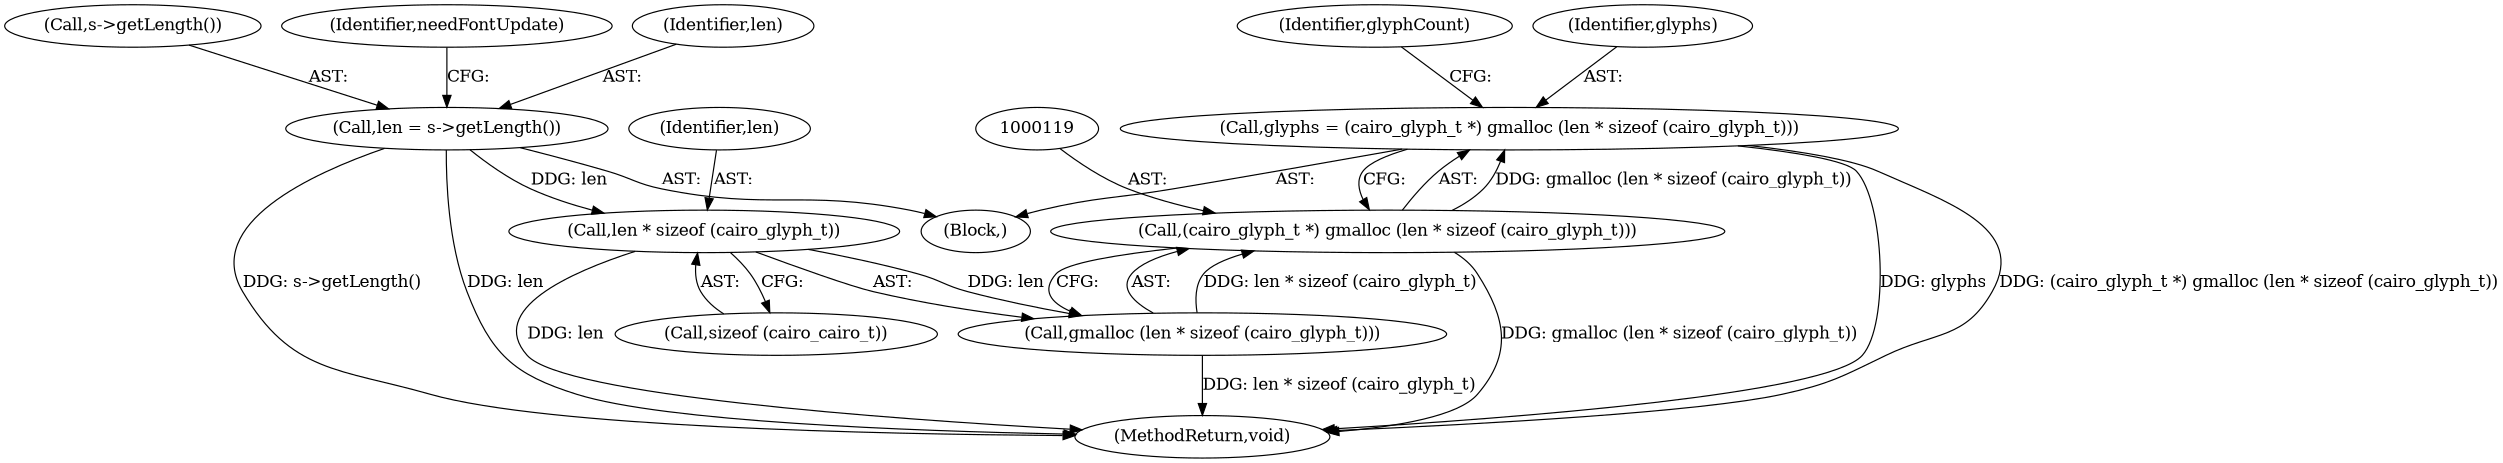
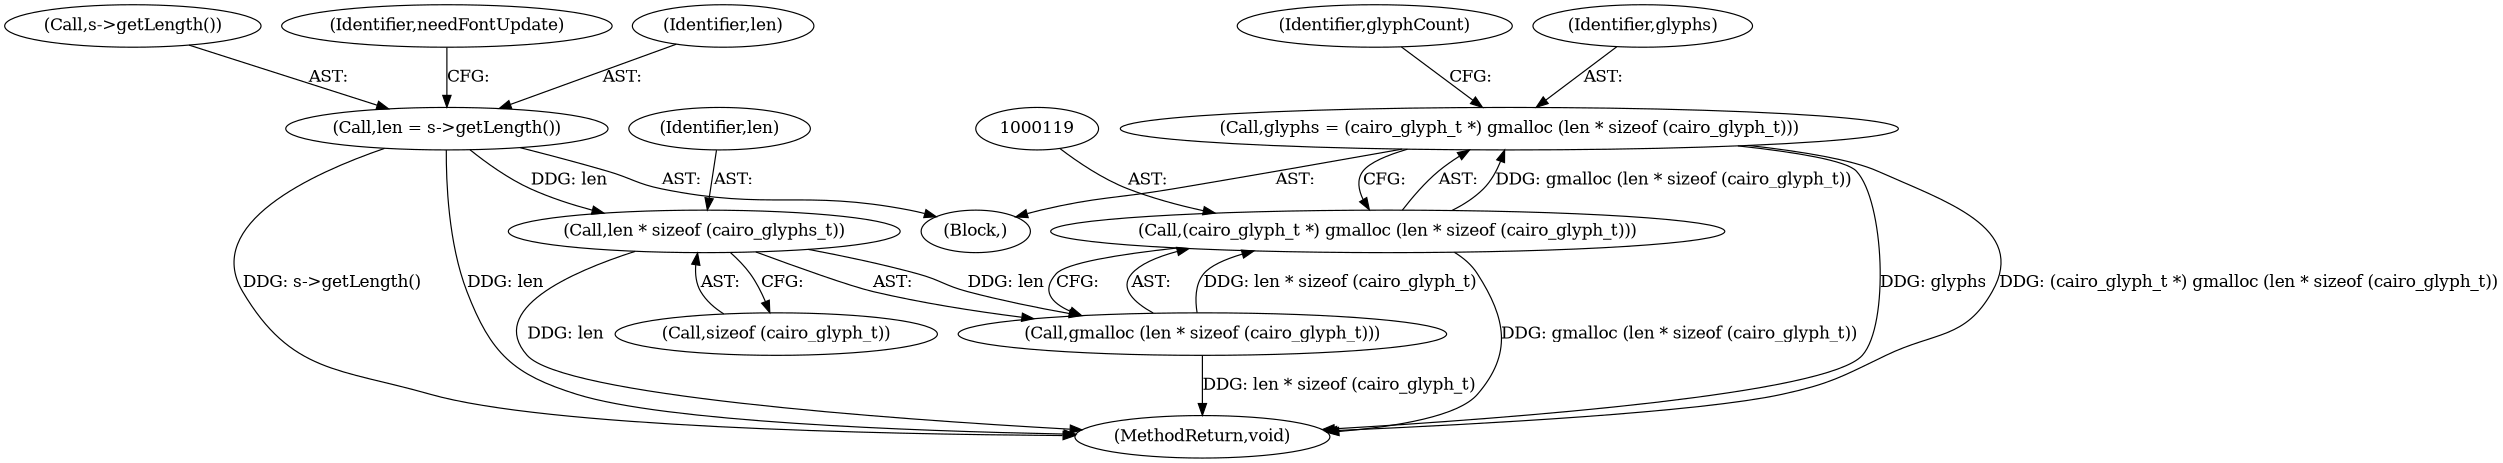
(704, 231) -> (704, 231)
(776, 334) -> (776, 334)
